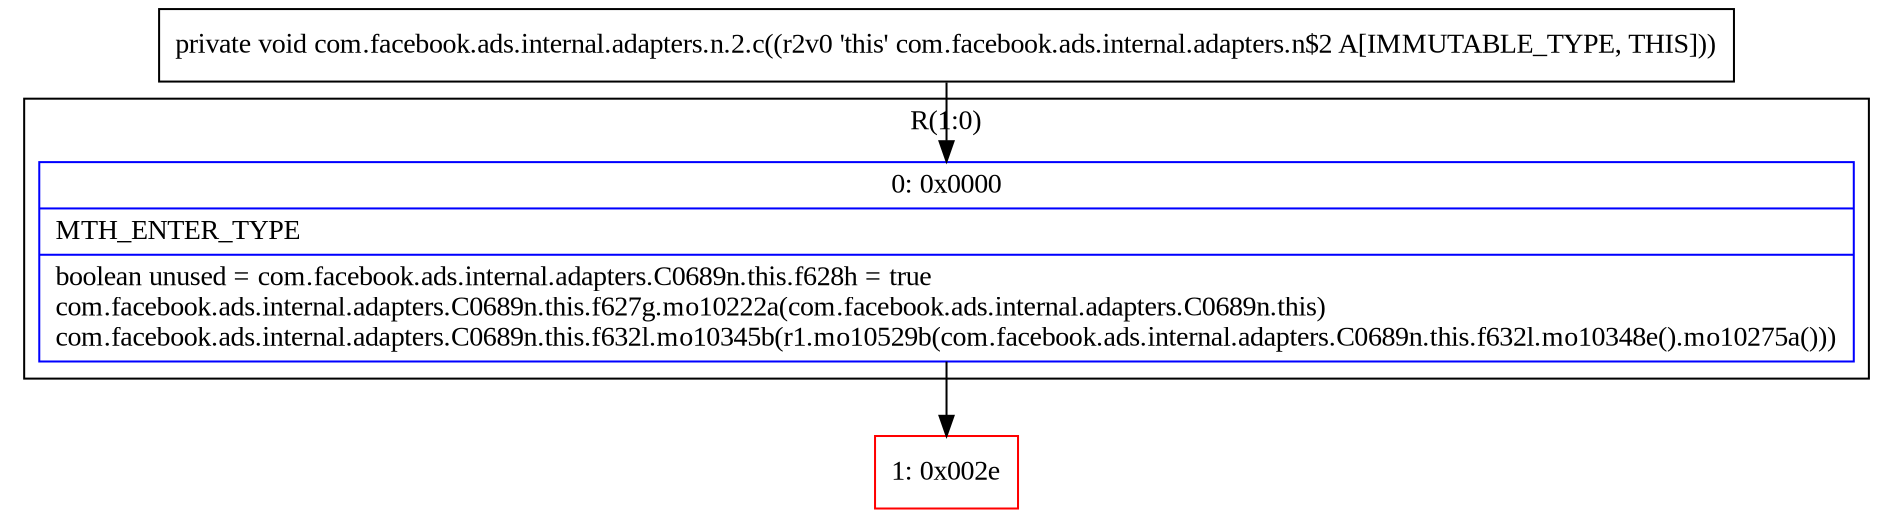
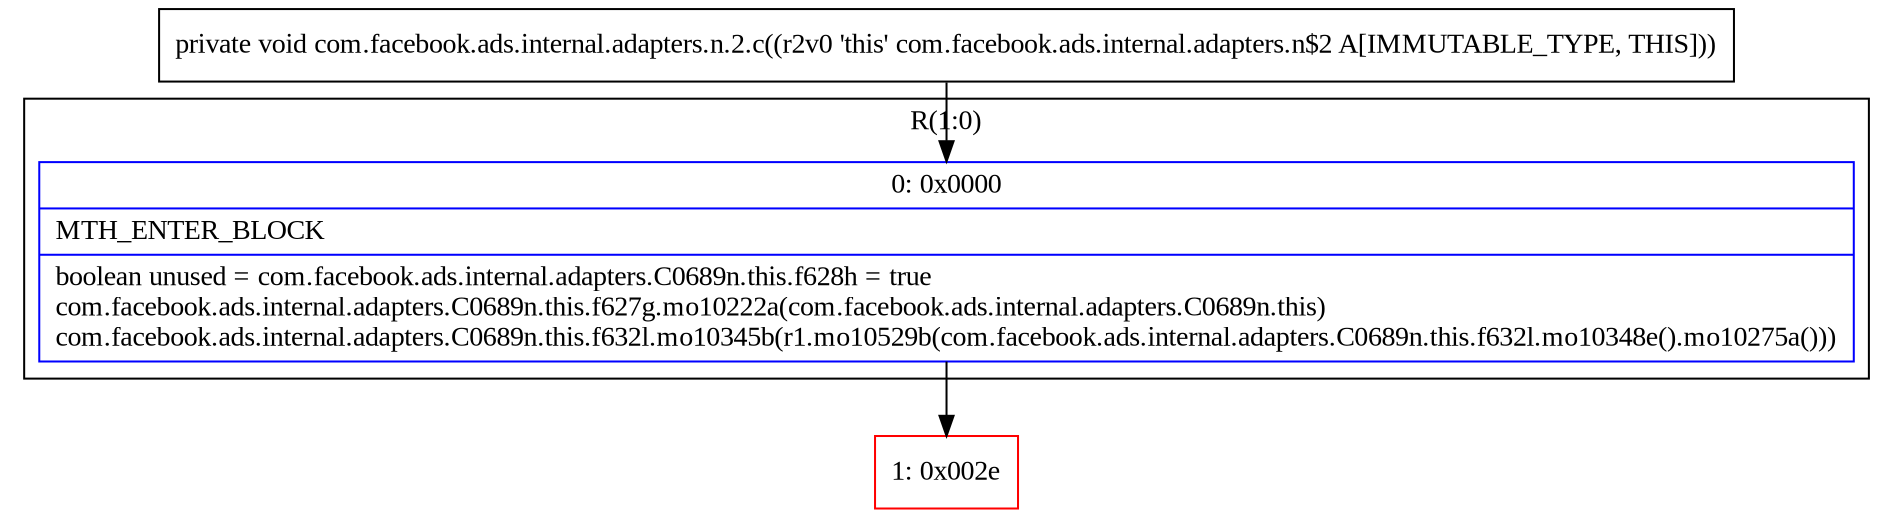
(178, 231) -> (190, 231)
